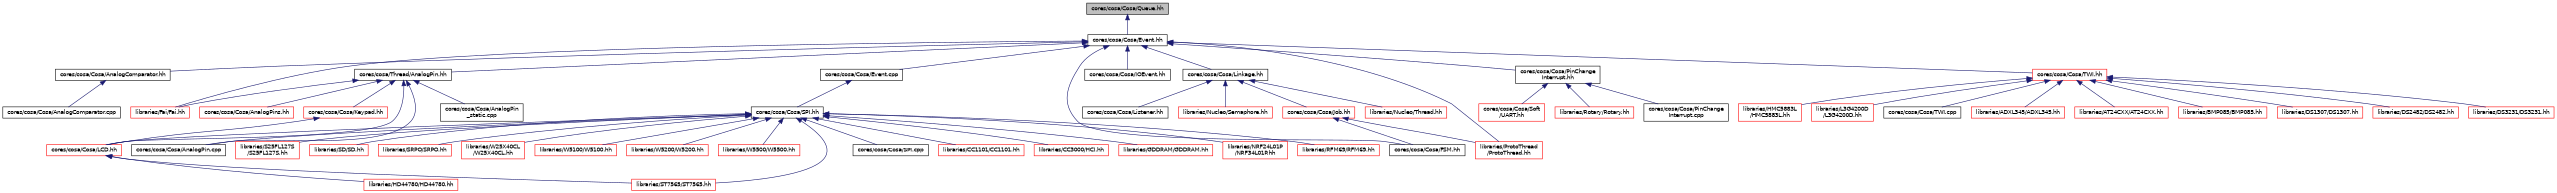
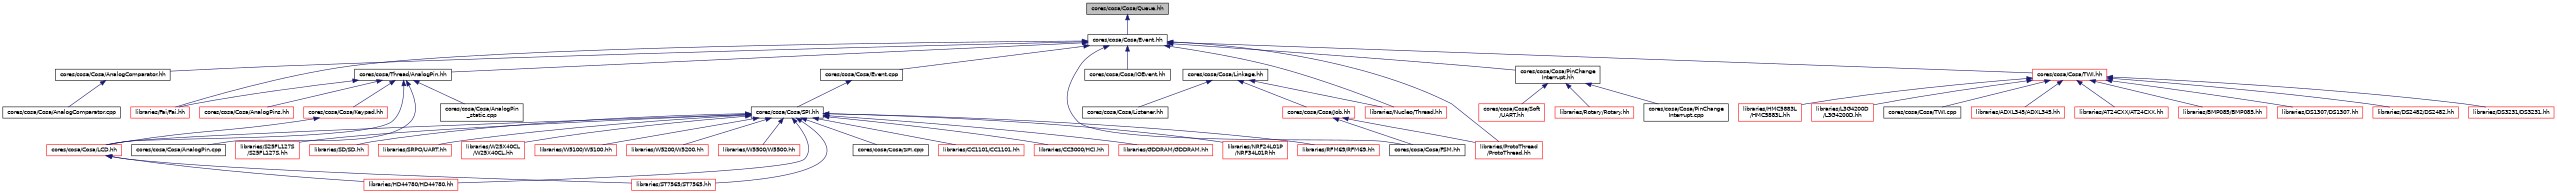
(1179, 58) -> (1284, 69)
(1225, 112) -> none
(475, 126) -> (652, 175)
(415, 150) -> (415, 150)
